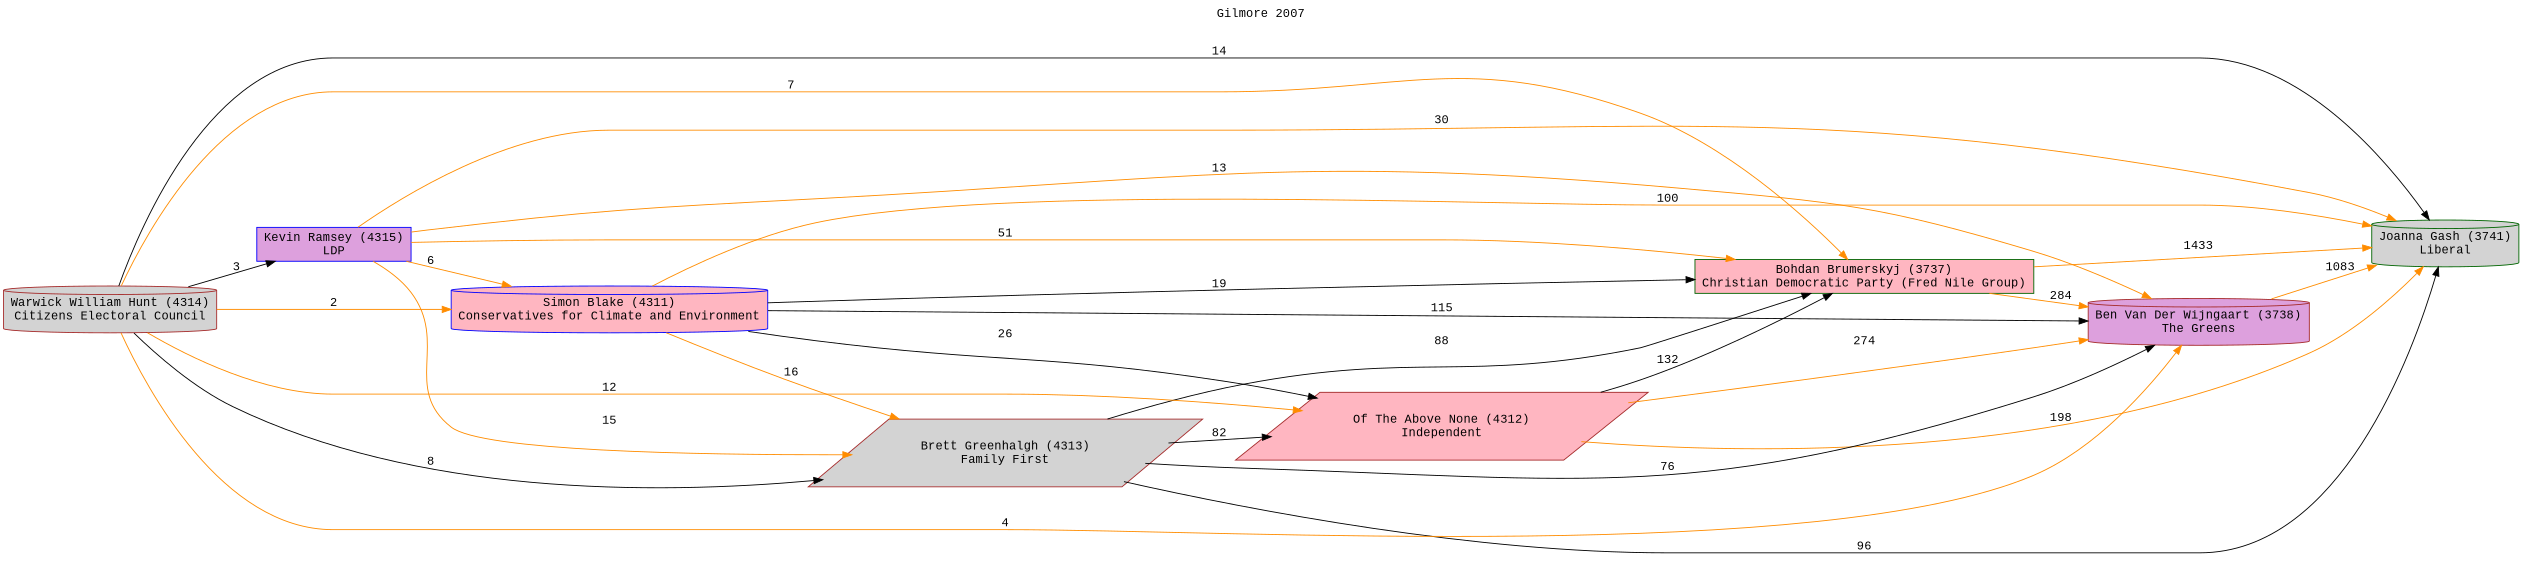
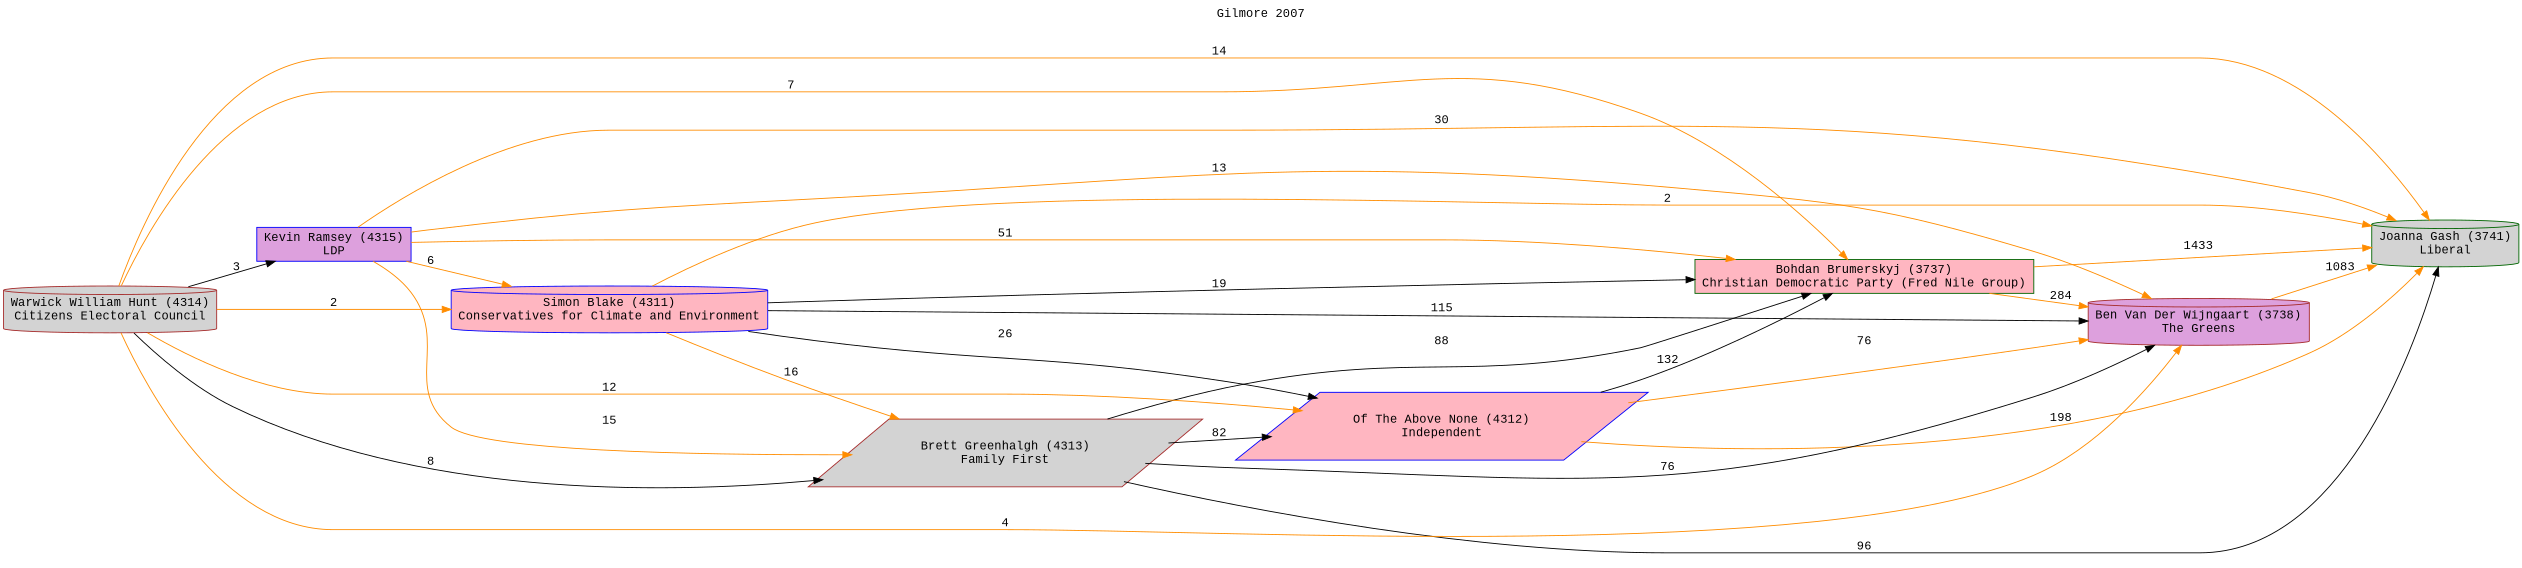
(1242, 58) -> (1242, 58)
(1668, 198) -> (1668, 198)
(1864, 341) -> (1864, 341)
(1442, 426) -> (1442, 426)
